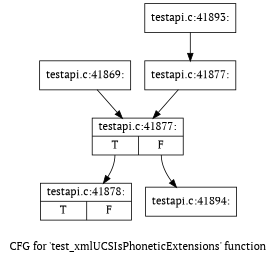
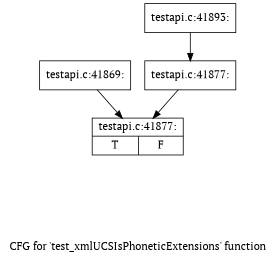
(86, 202) -> none
(191, 202) -> none
